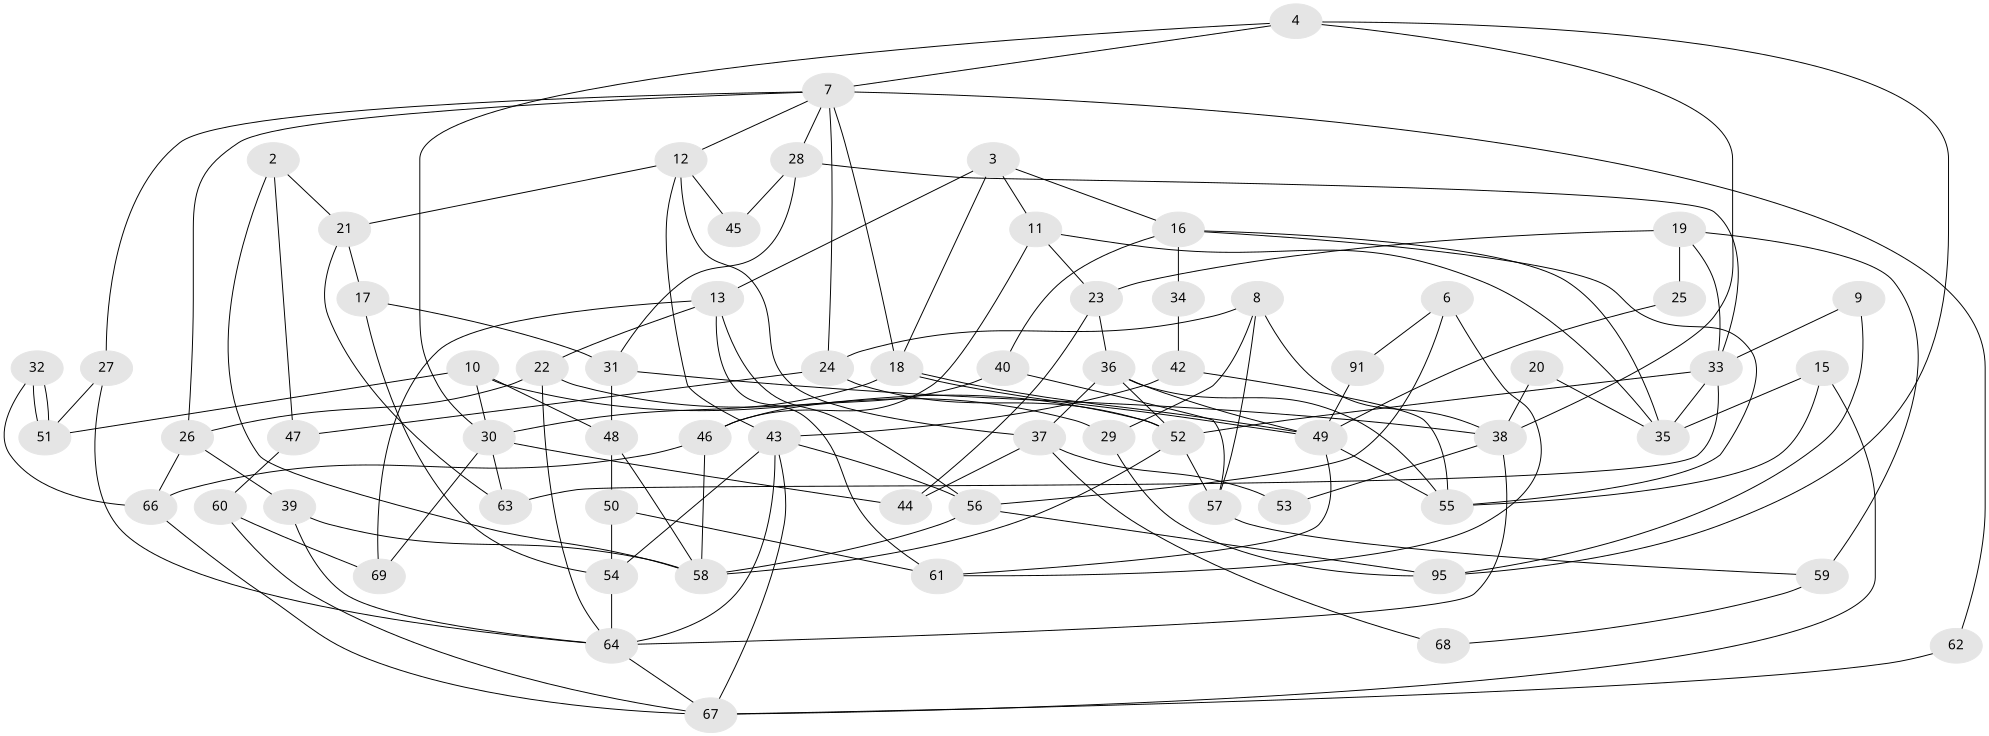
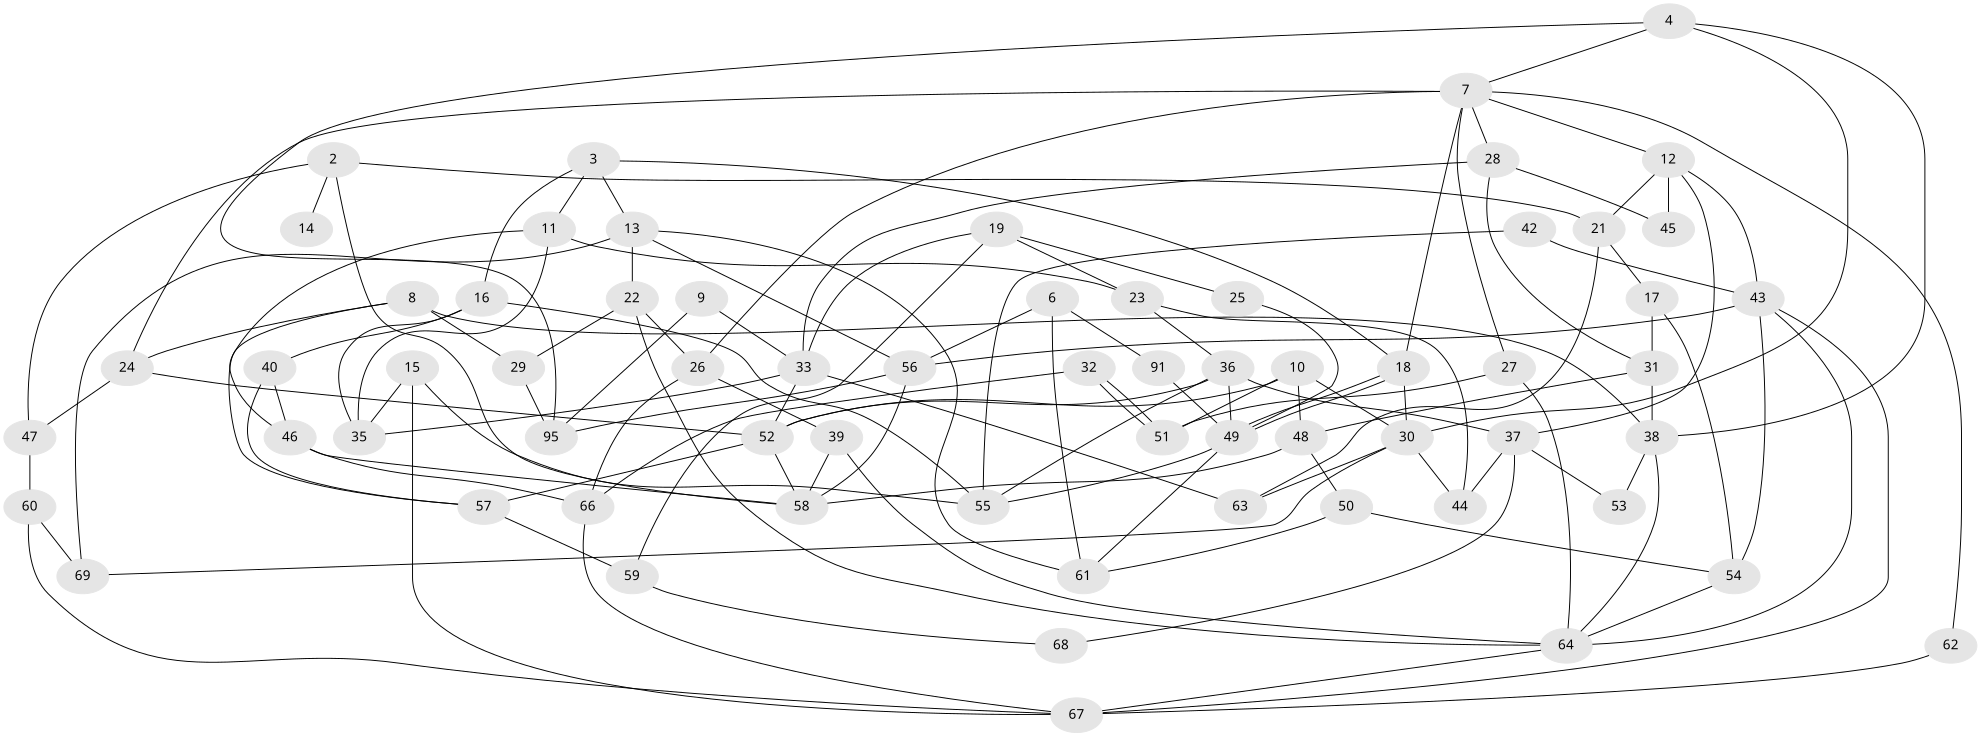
none -> (307, 229)
(1178, 299) -> none
(1537, 368) -> none
